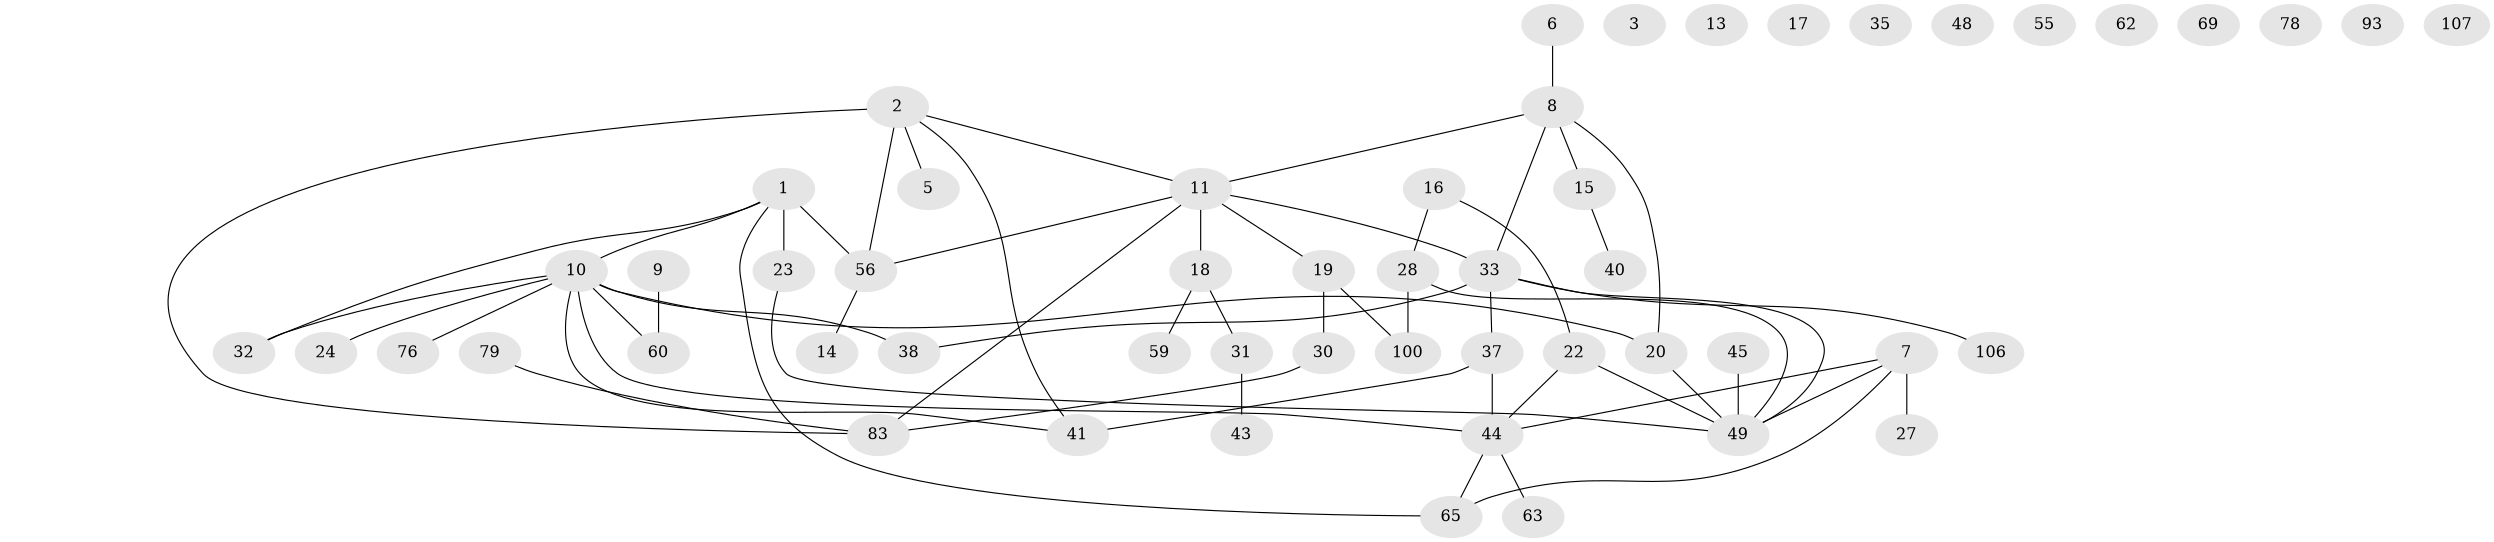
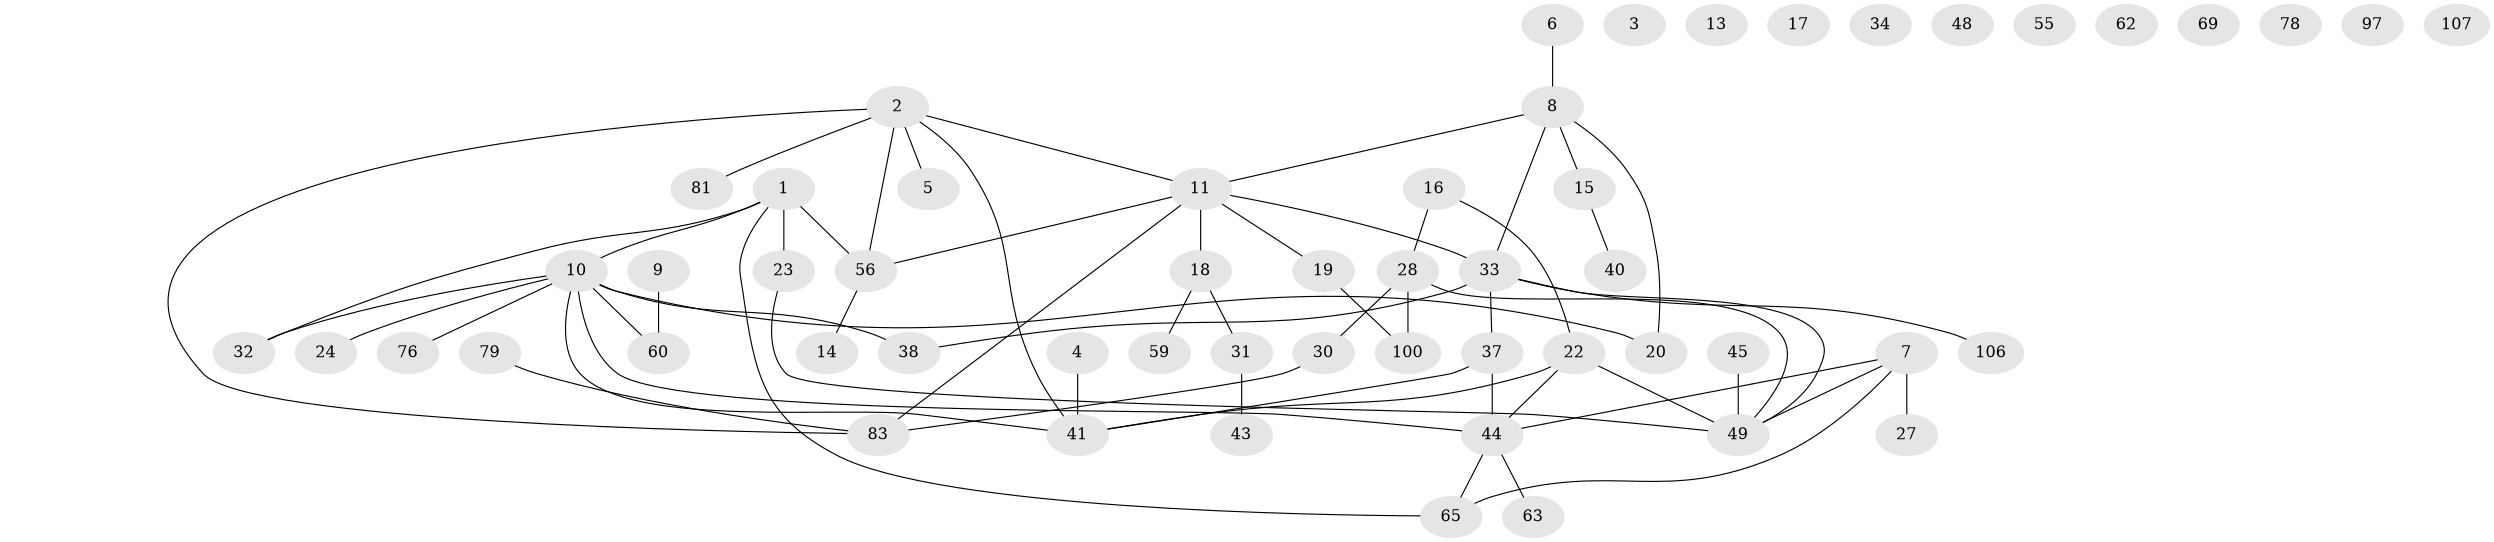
(1881, 25) -> (1881, 25)
(2373, 25) -> (2373, 25)
none -> (702, 189)
(1324, 309) -> (1358, 319)
none -> (1078, 353)
(1691, 388) -> none
none -> (1353, 403)
